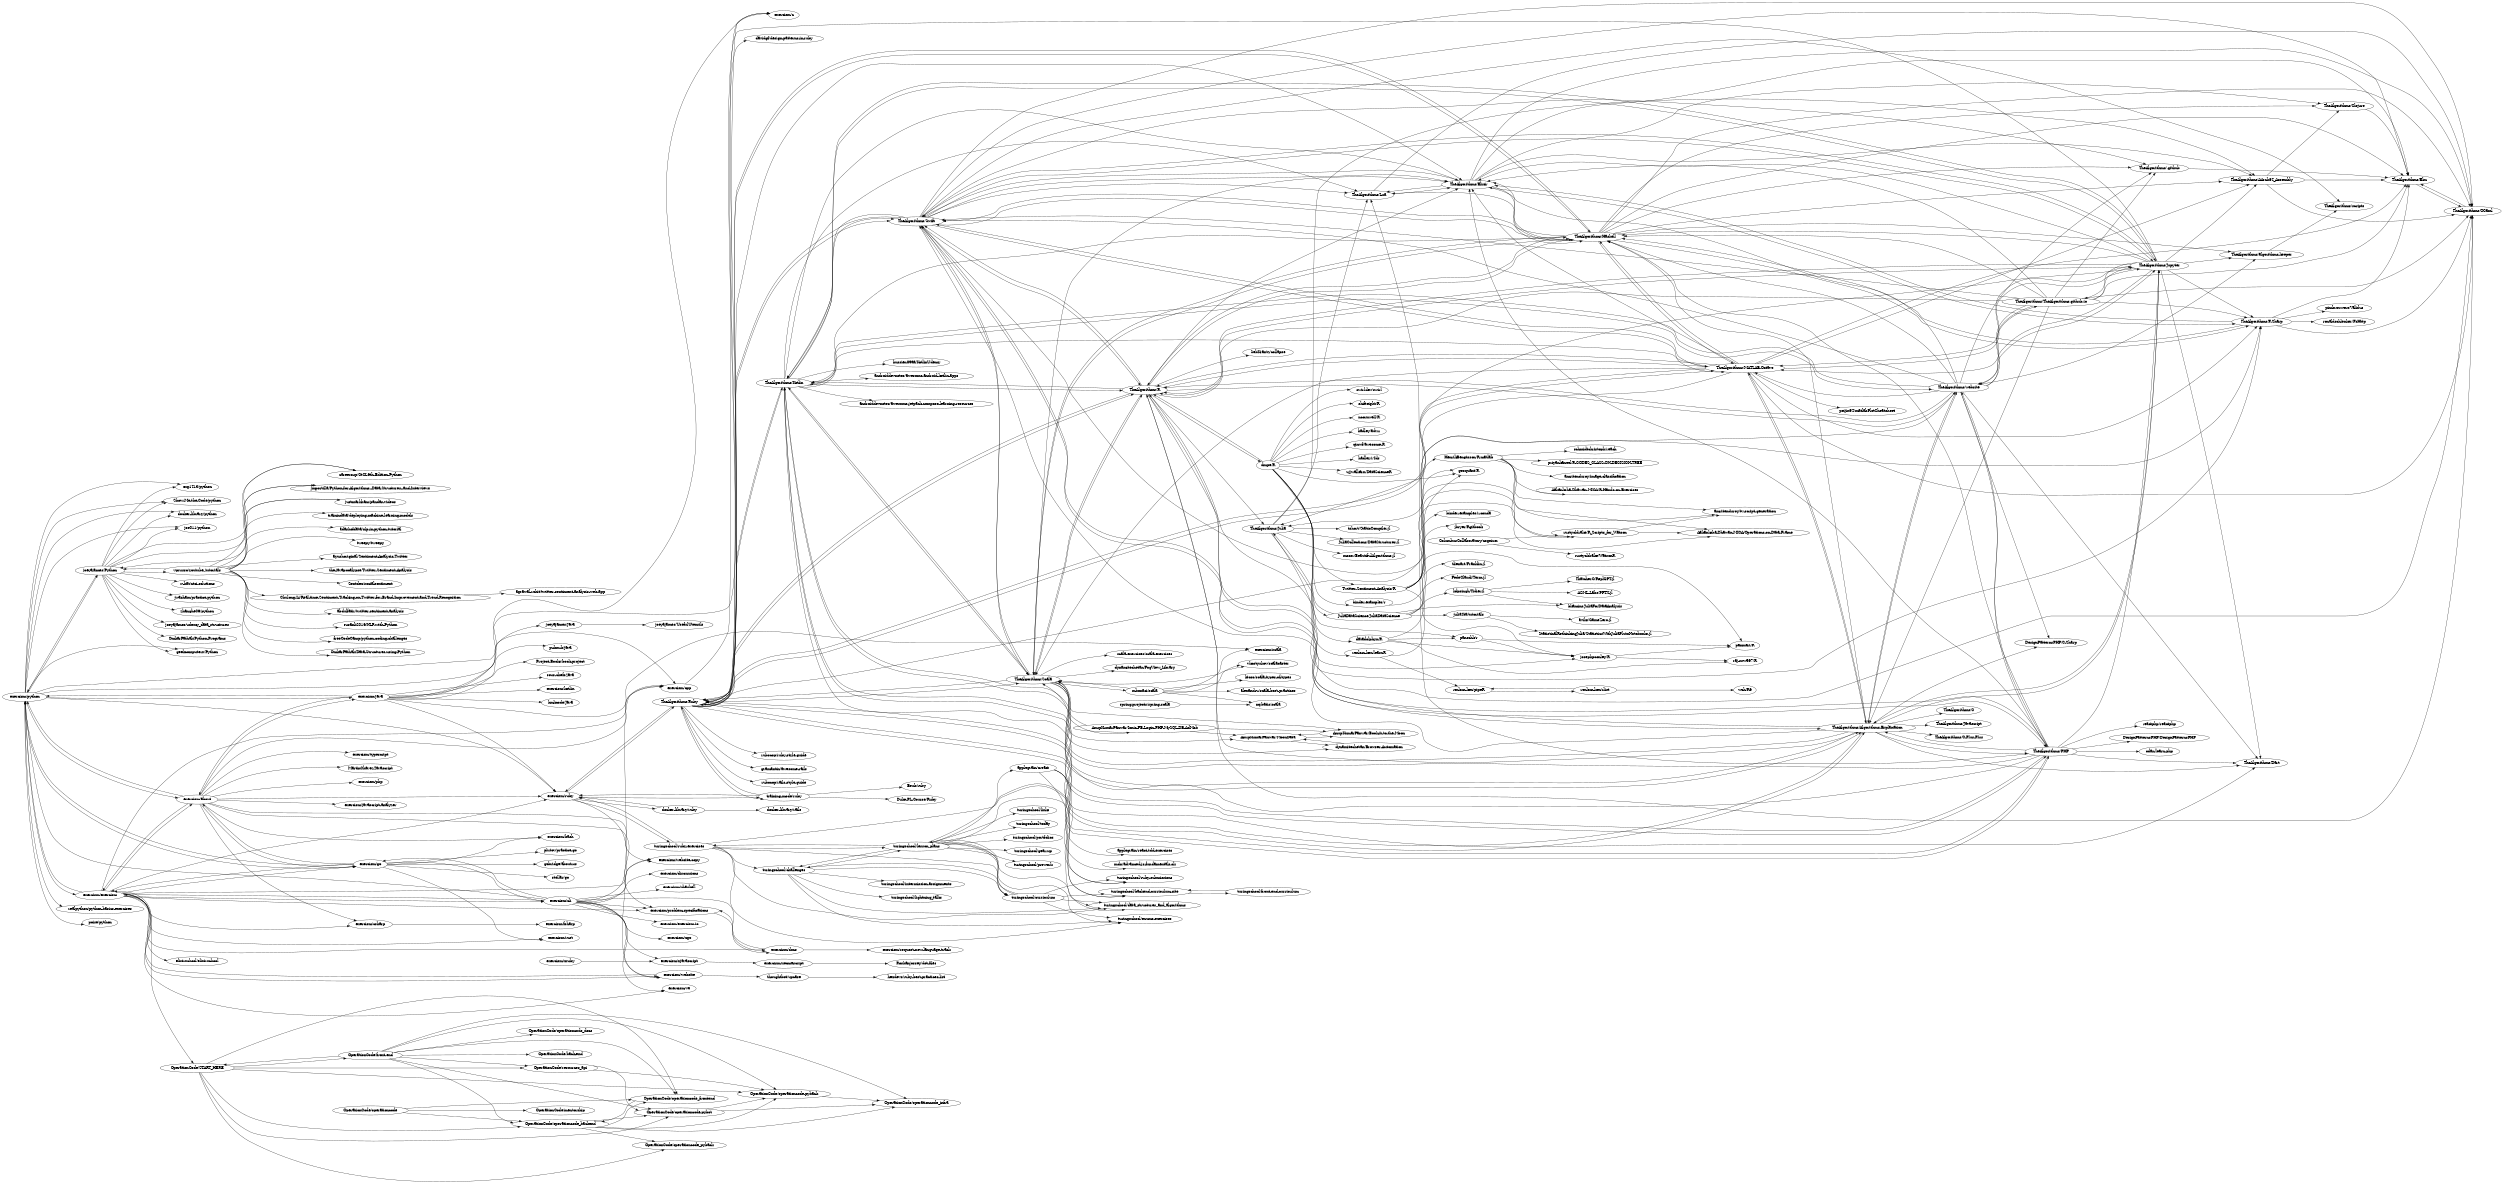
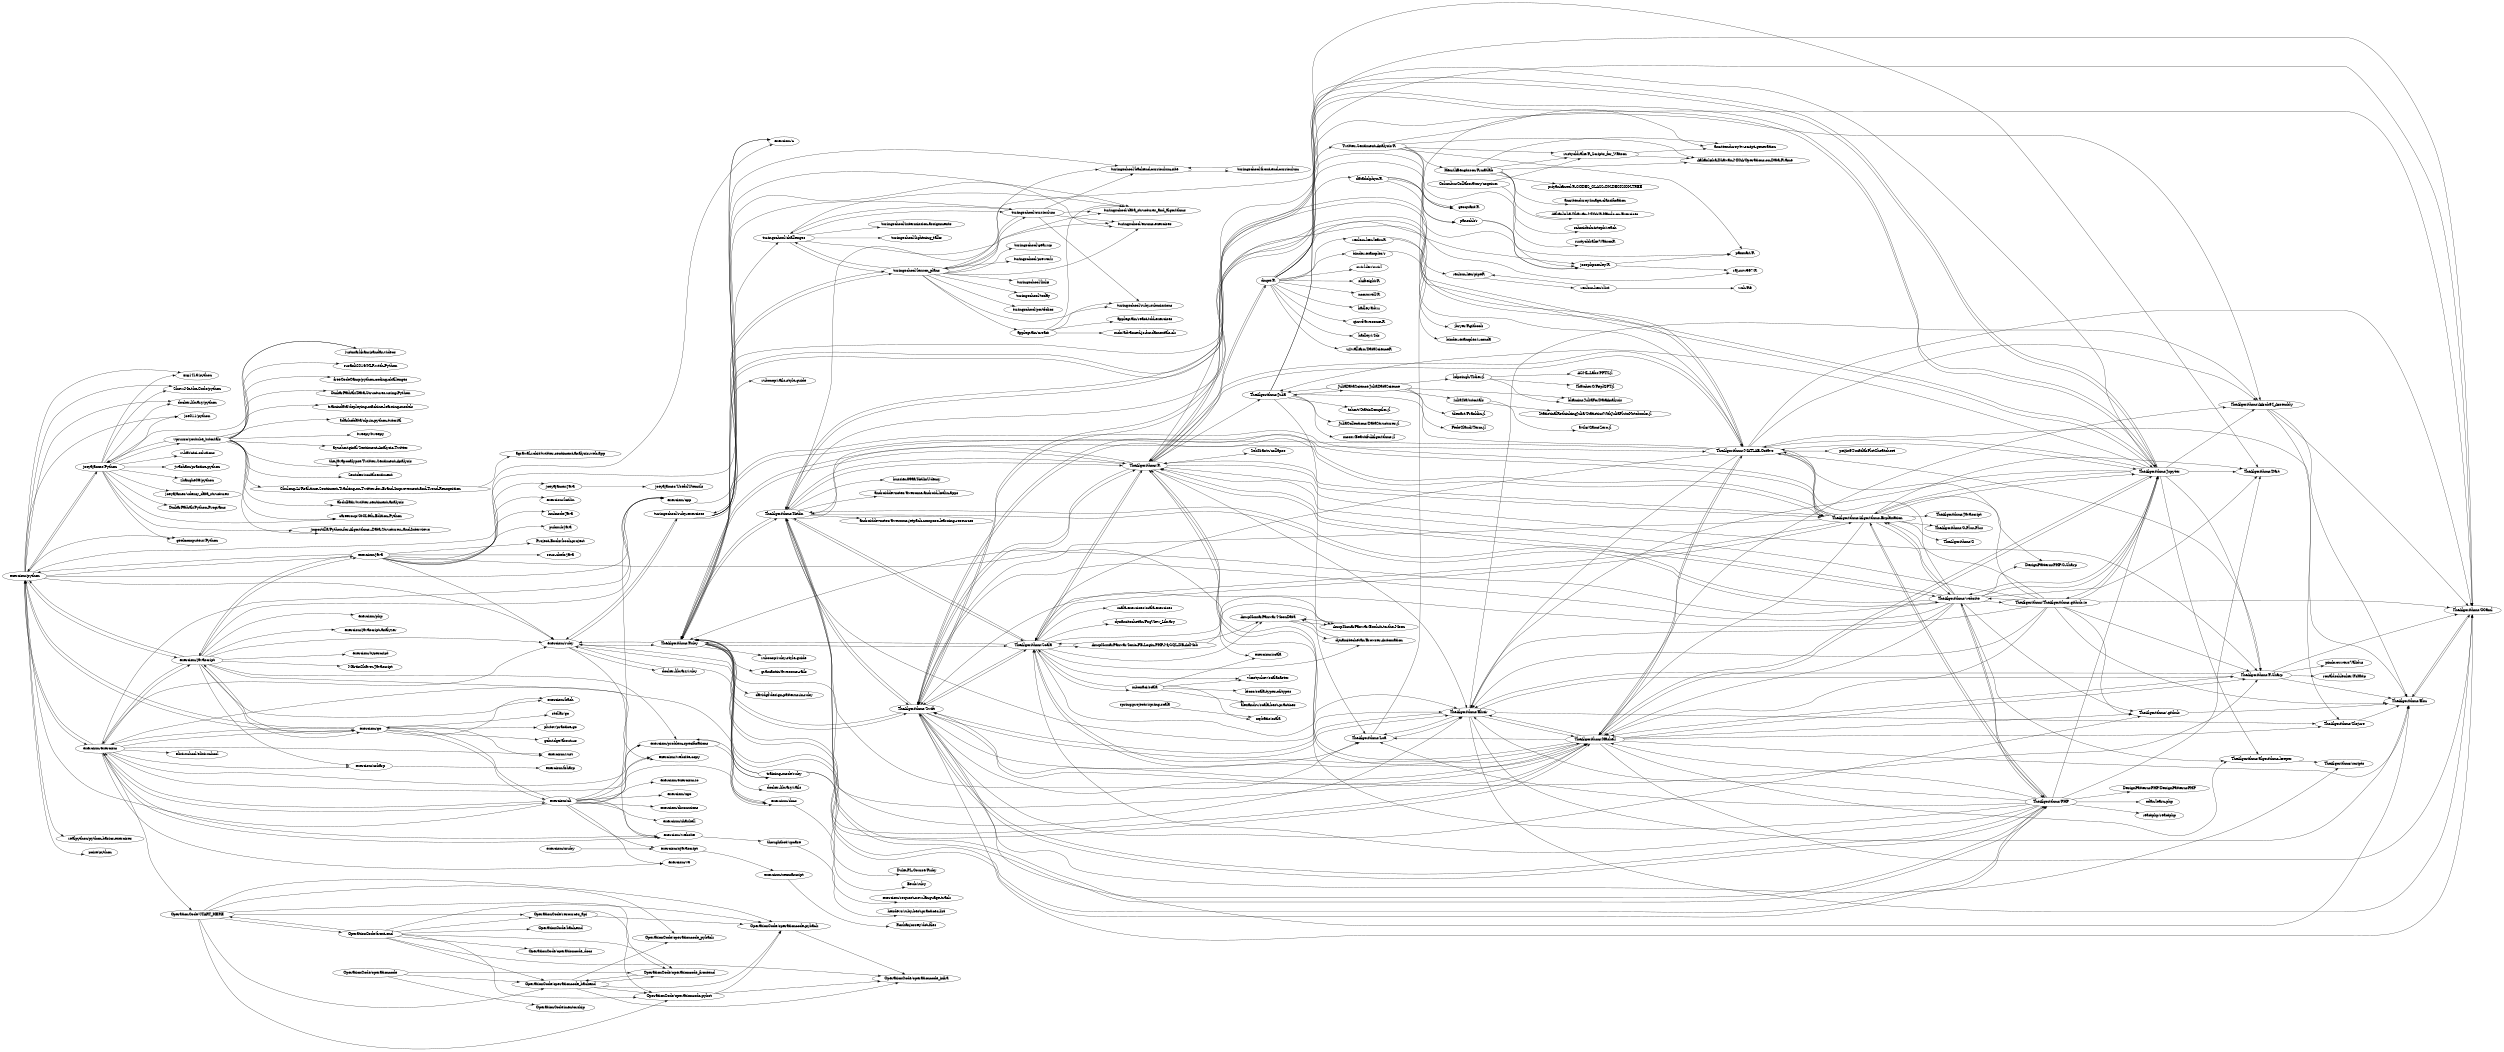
none -> (1892, 611)
(197, 800) -> (197, 660)
